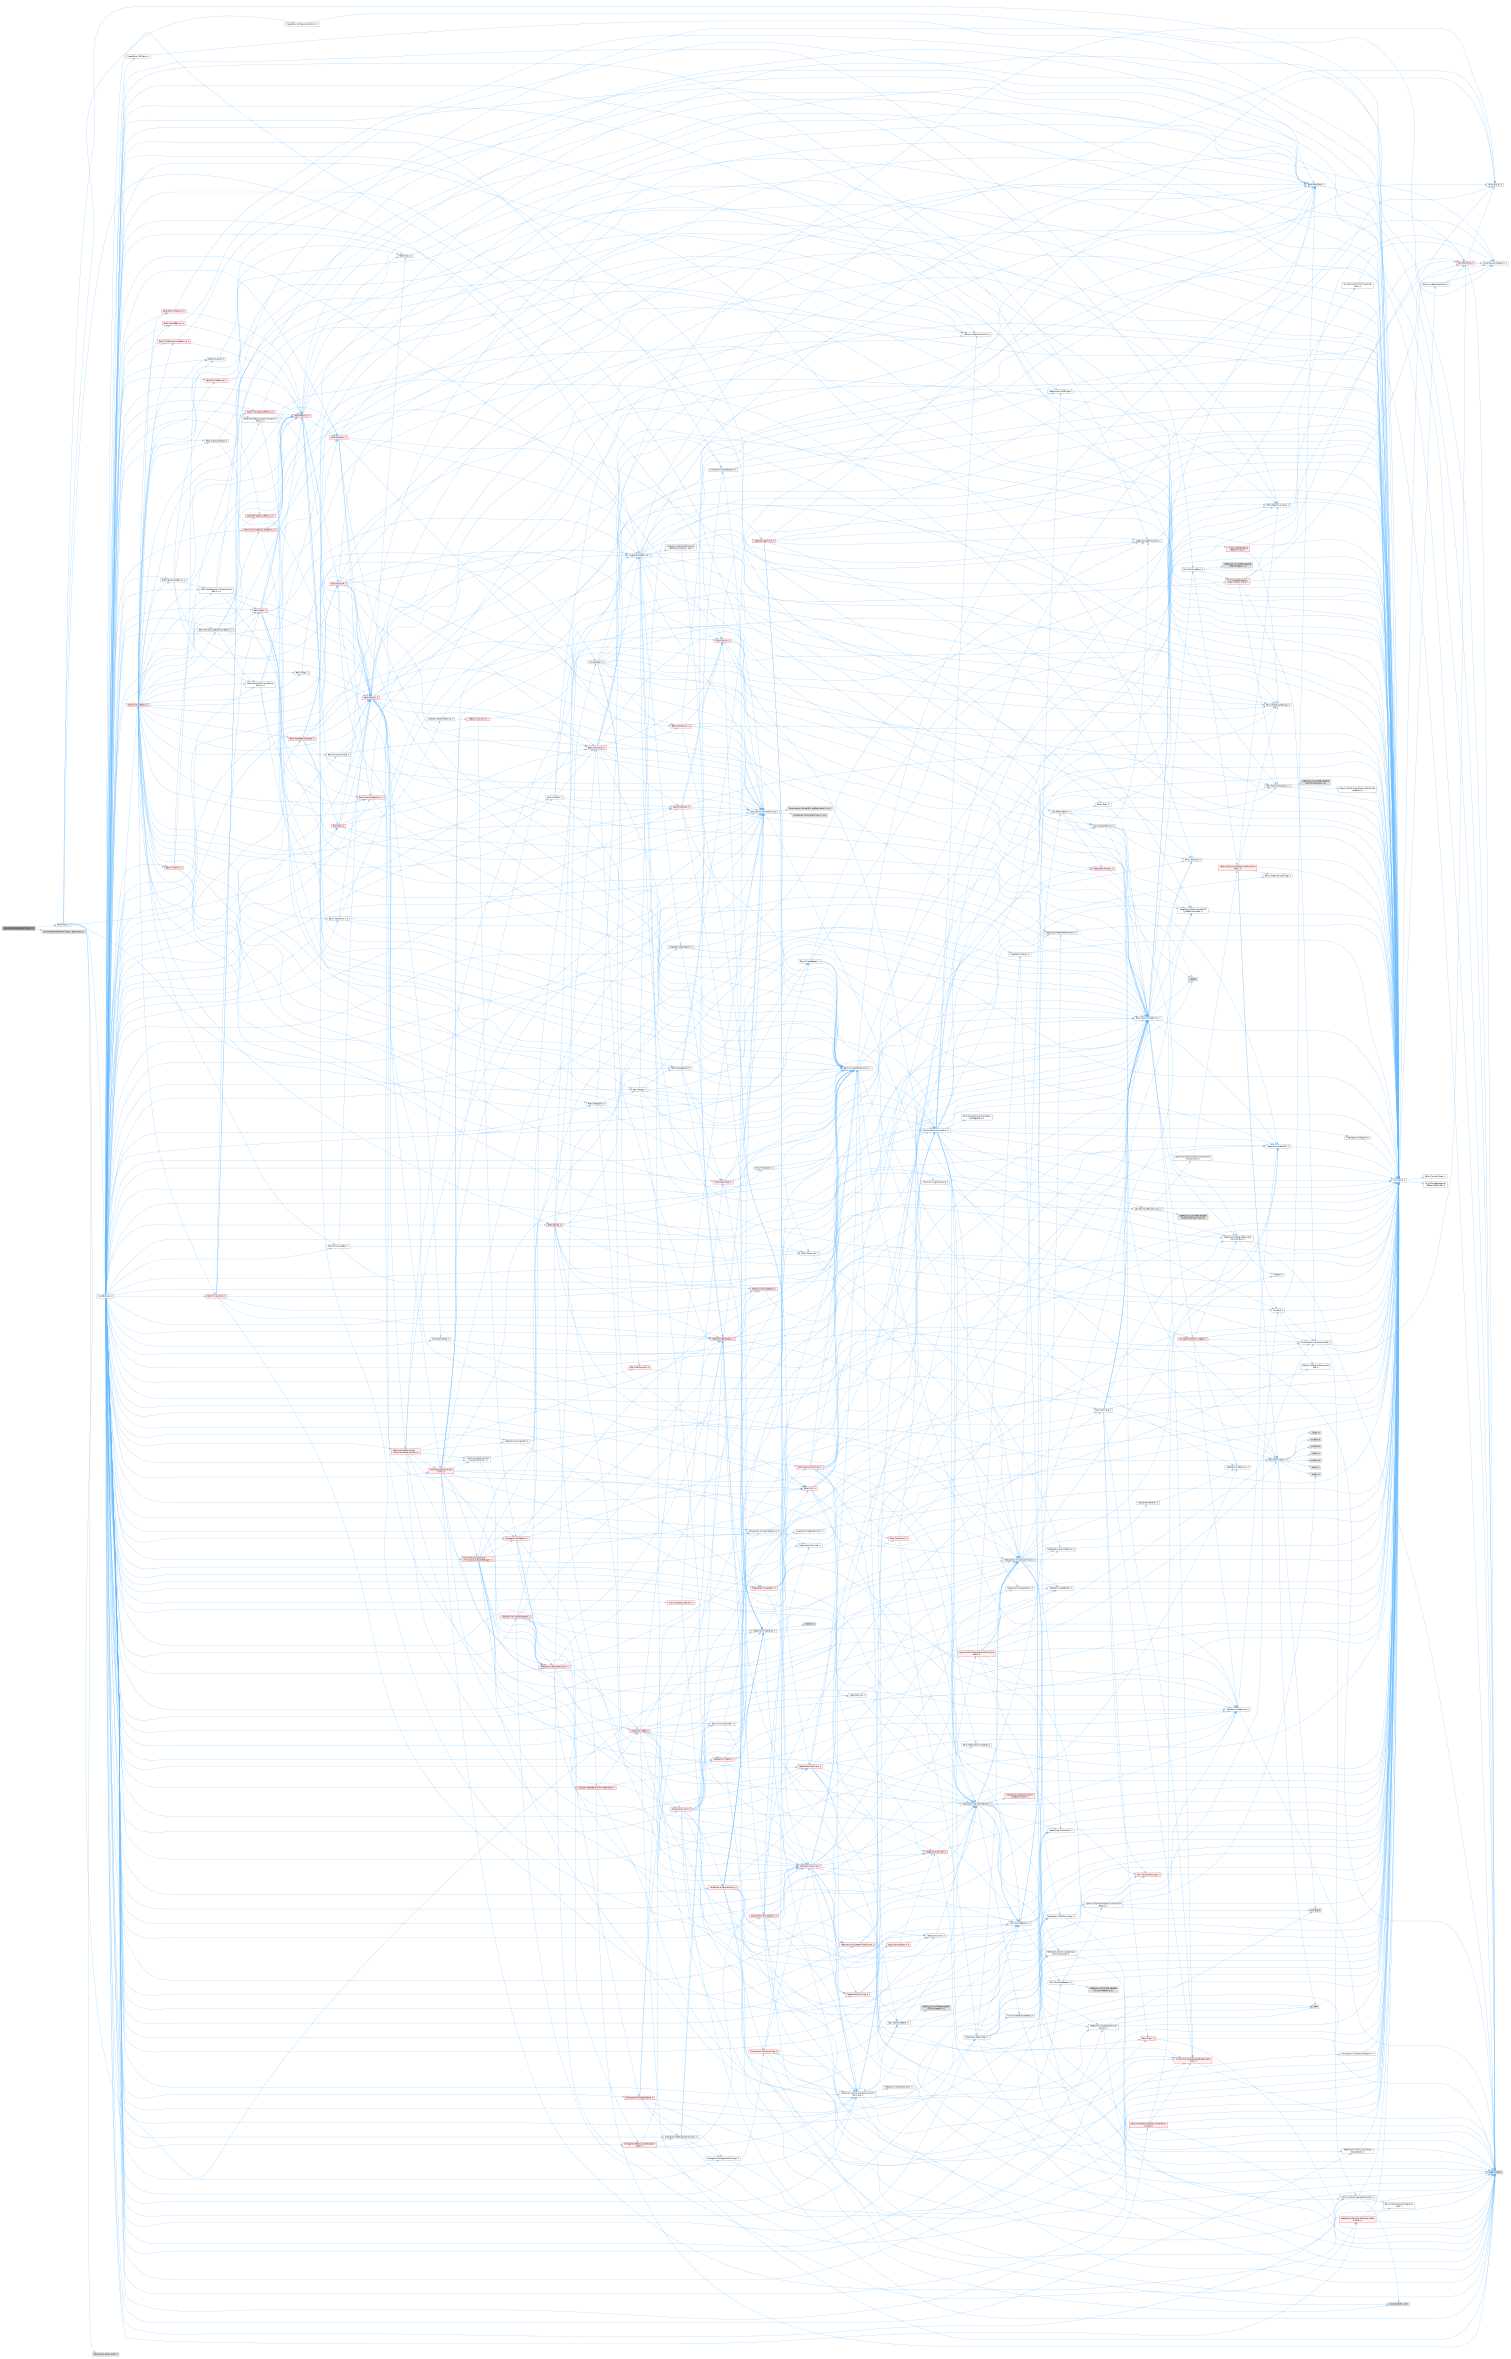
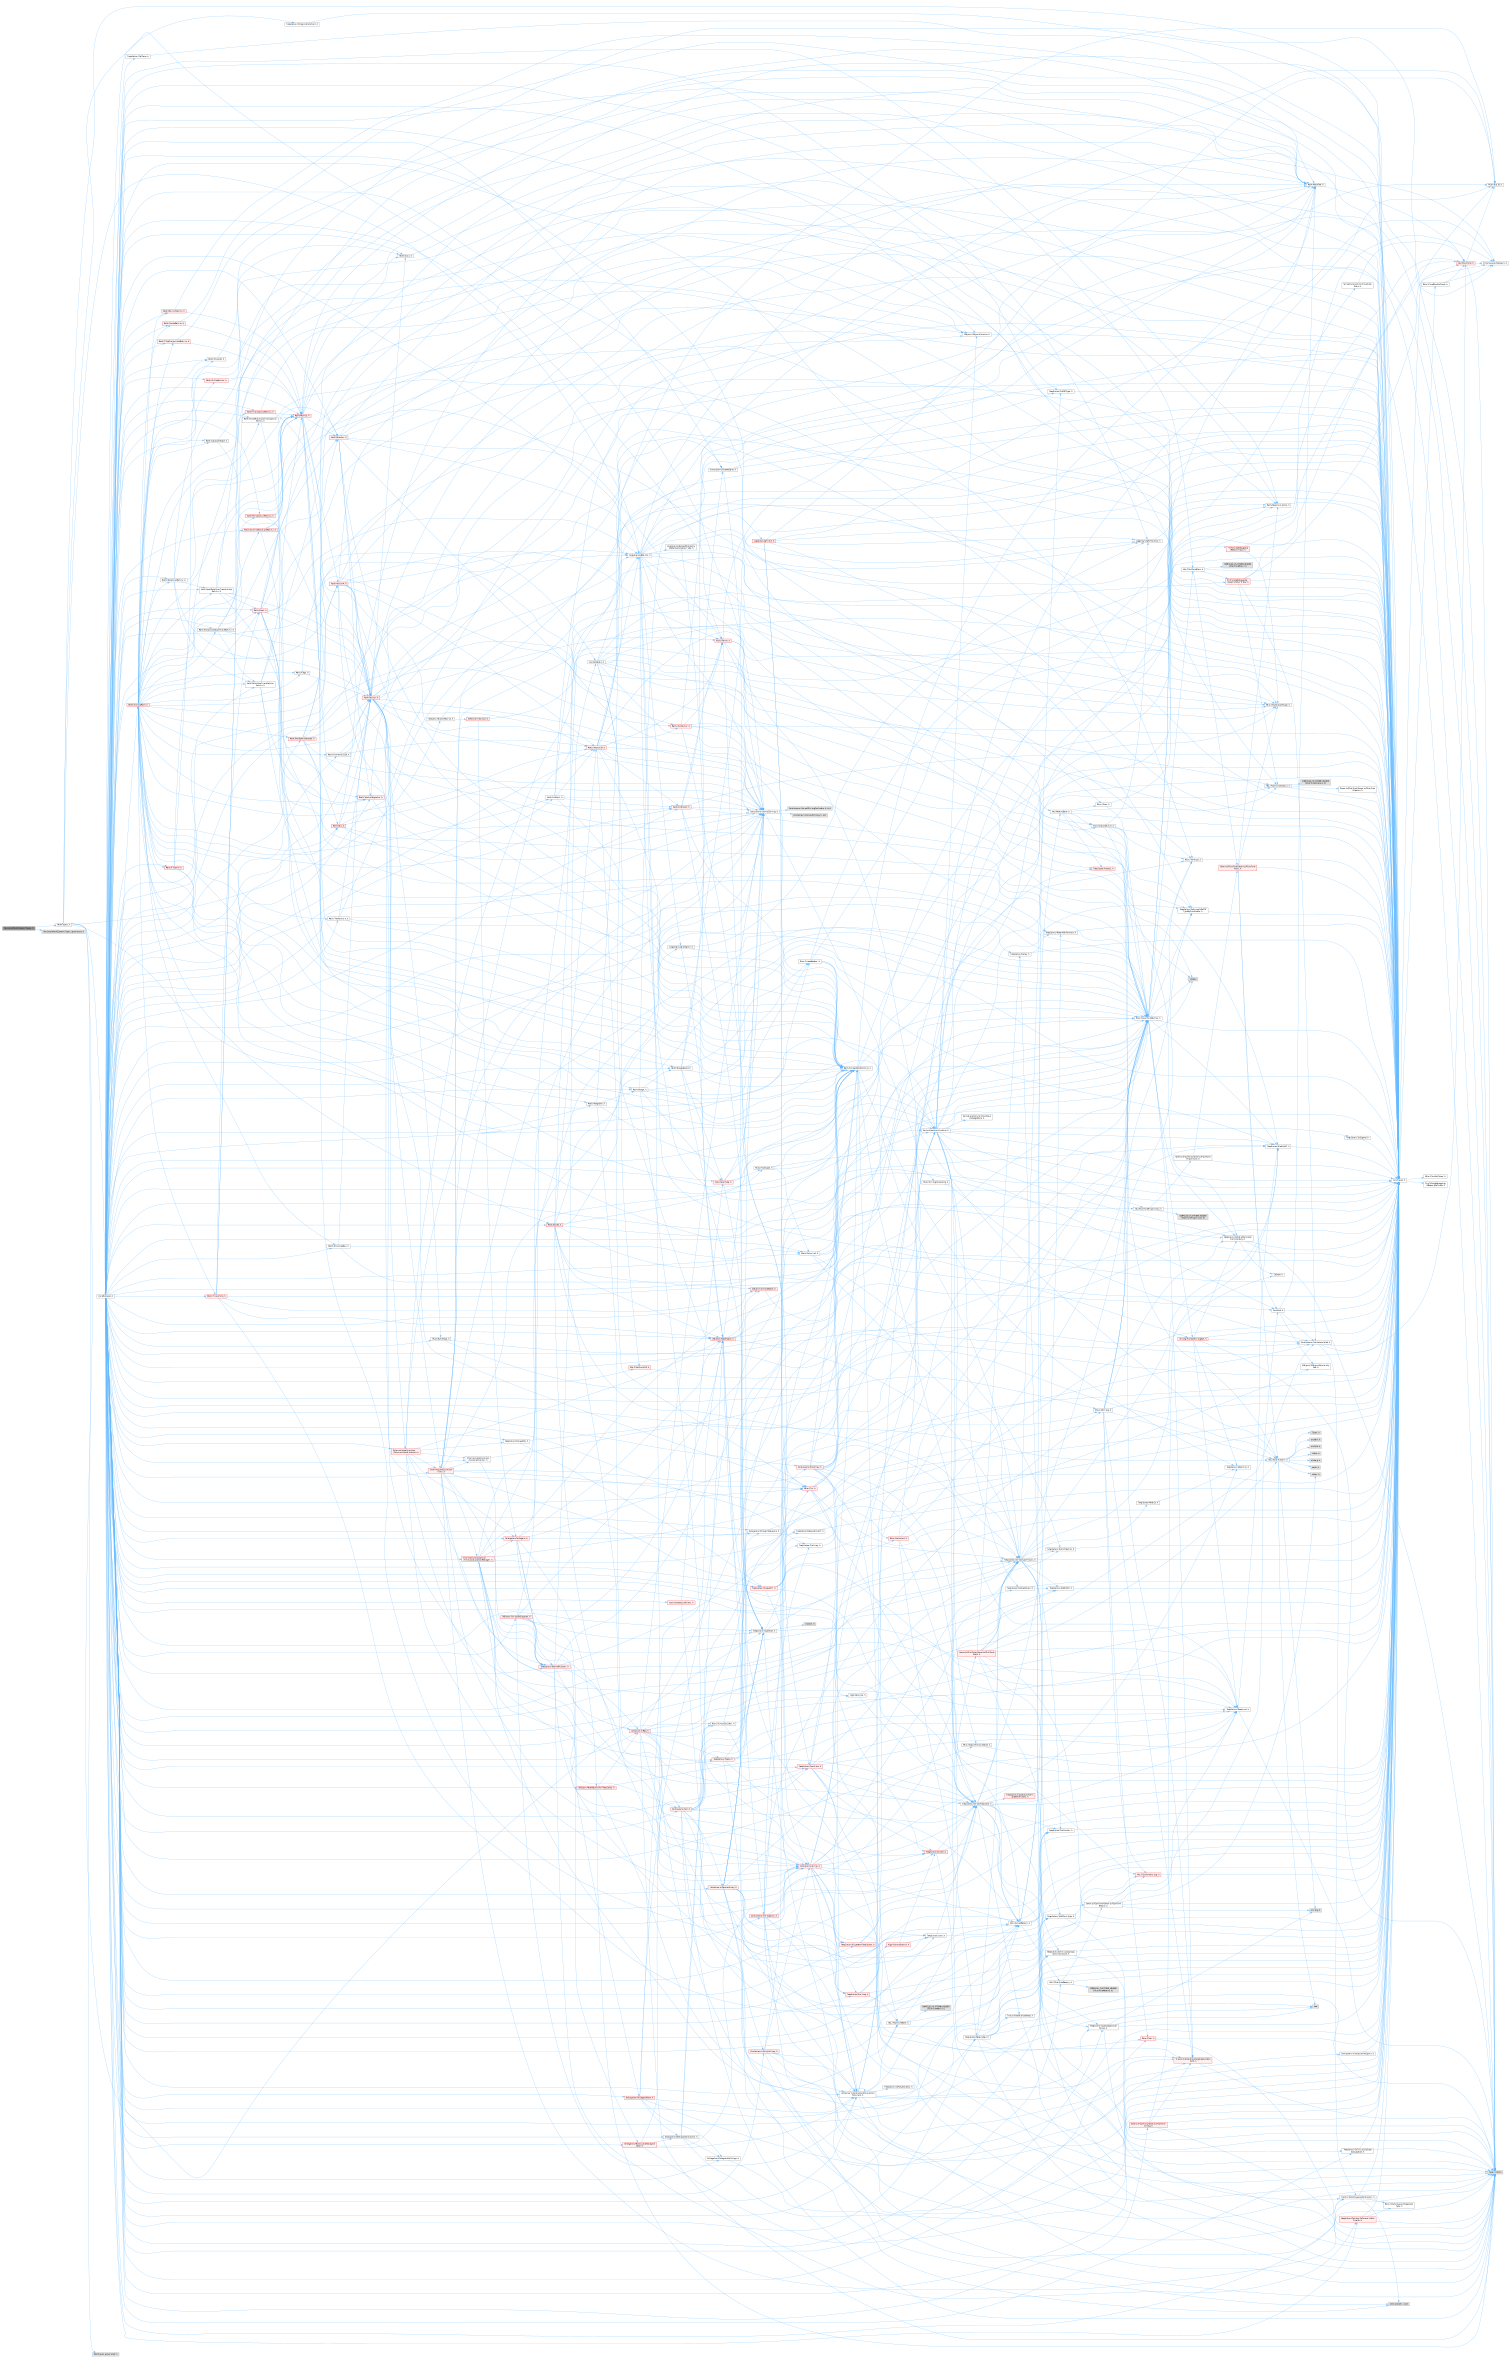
(478, 719) -> (478, 719)
(1278, 876) -> none
